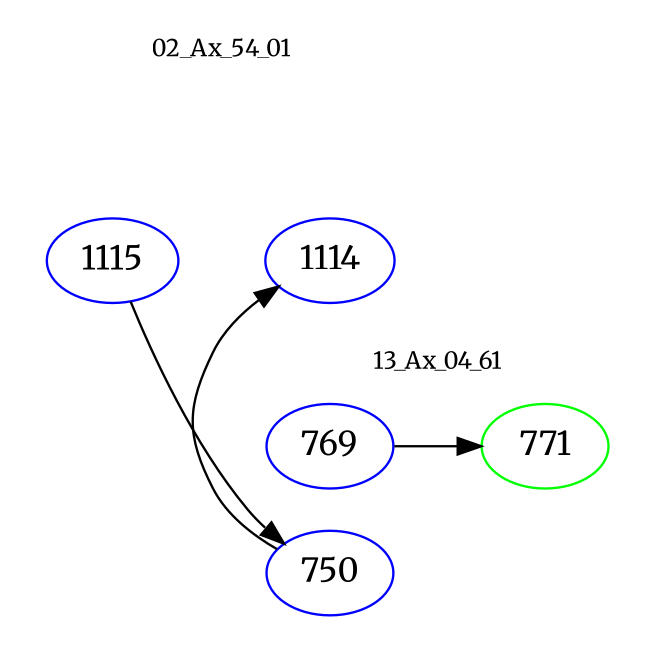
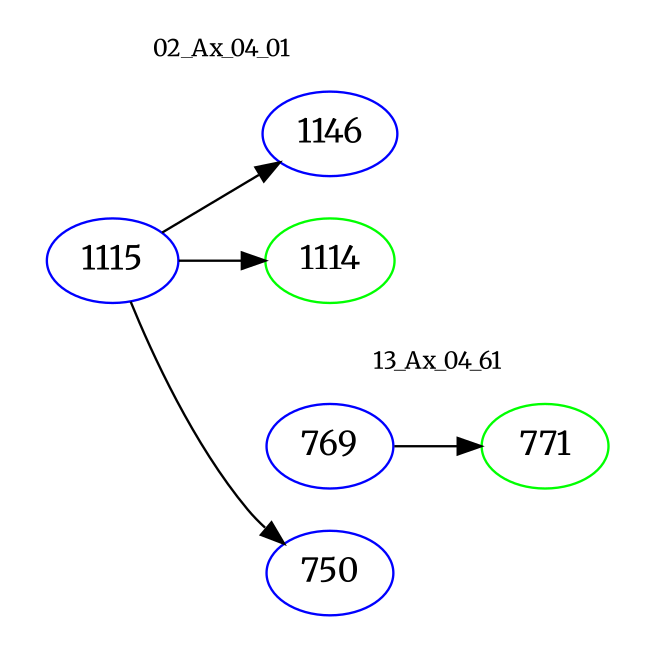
(222, 50) -> (222, 50)
none -> (330, 134)
(330, 261) -> (330, 261)
(195, 400) -> (210, 261)
